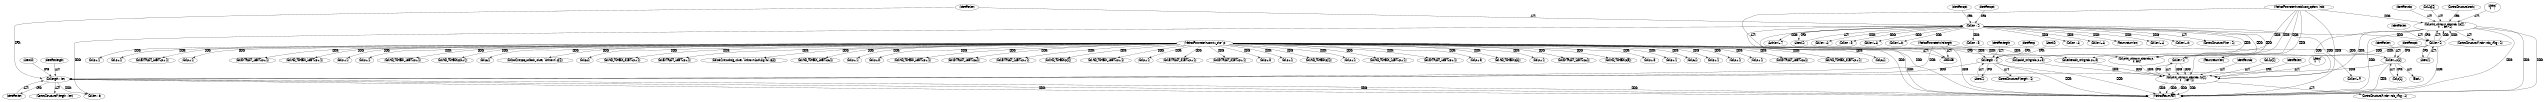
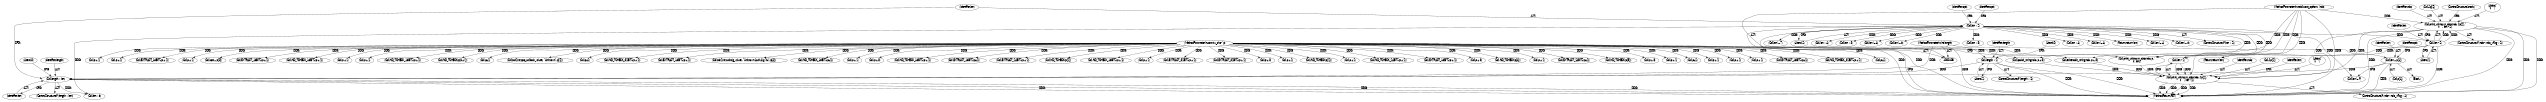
(1776, 43) -> (1776, 43)
(2029, 43) -> none
none -> (213, 60)
(2397, 69) -> (2372, 68)
(1911, 70) -> (1911, 70)
